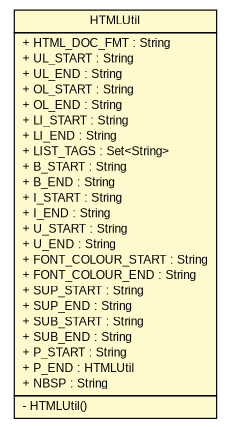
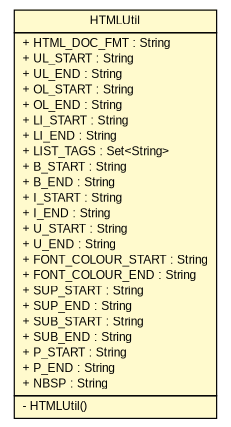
(79, 368) -> (69, 368)
